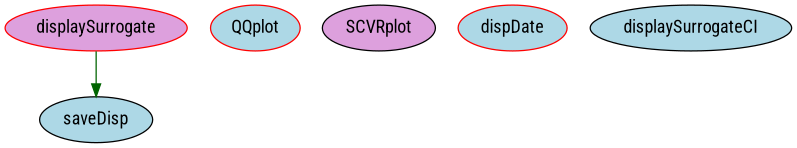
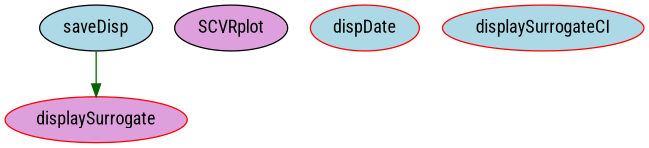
(255, 28) -> none
(691, 28) -> (543, 28)
(96, 68) -> (96, 68)
